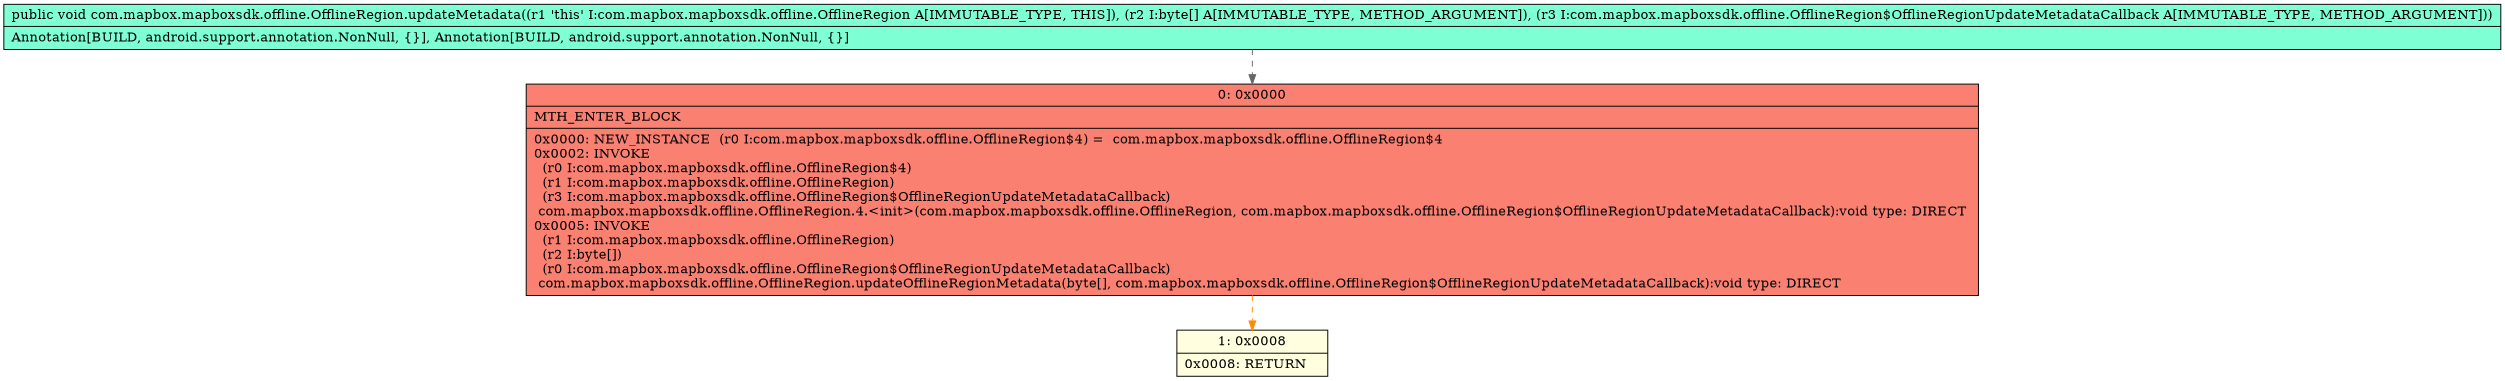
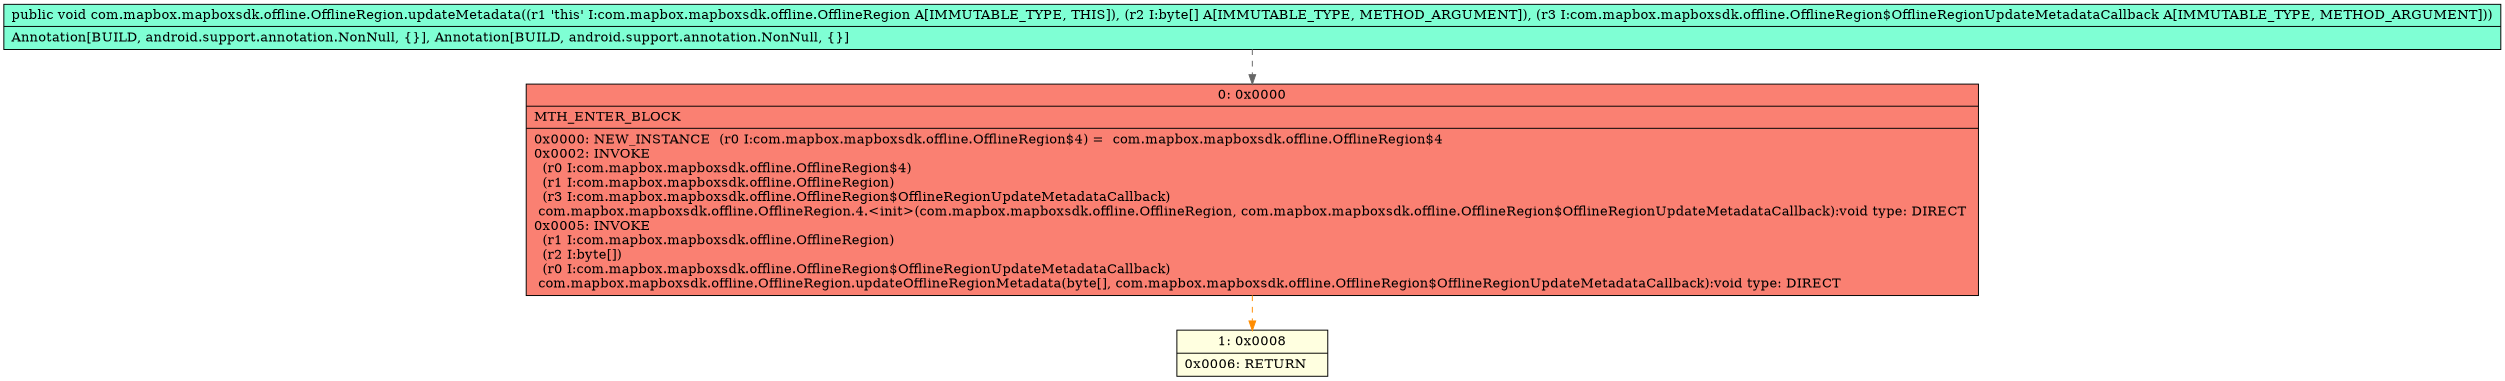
(1252, 364) -> (1252, 364)
